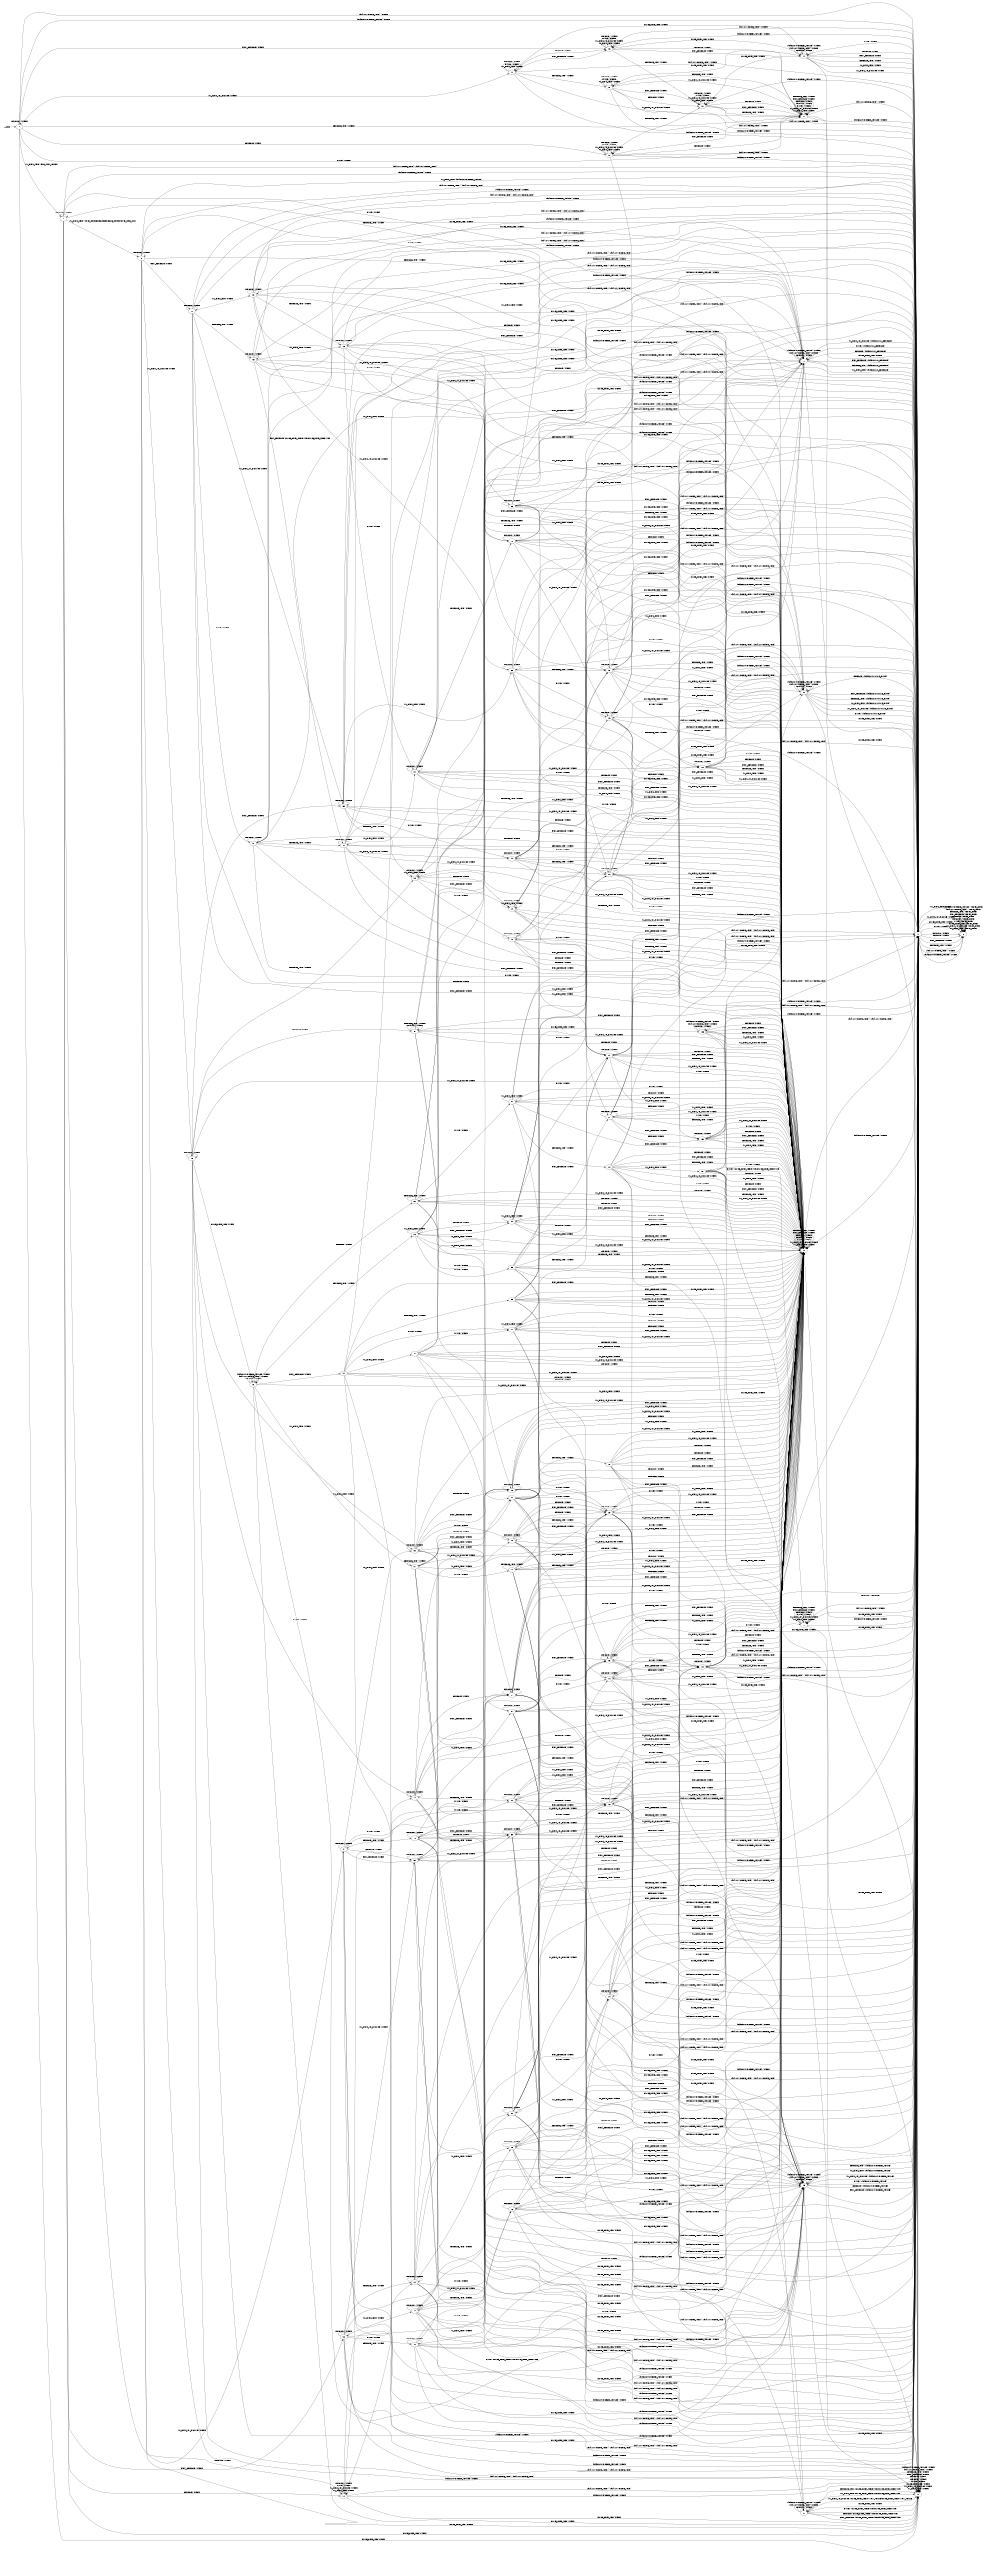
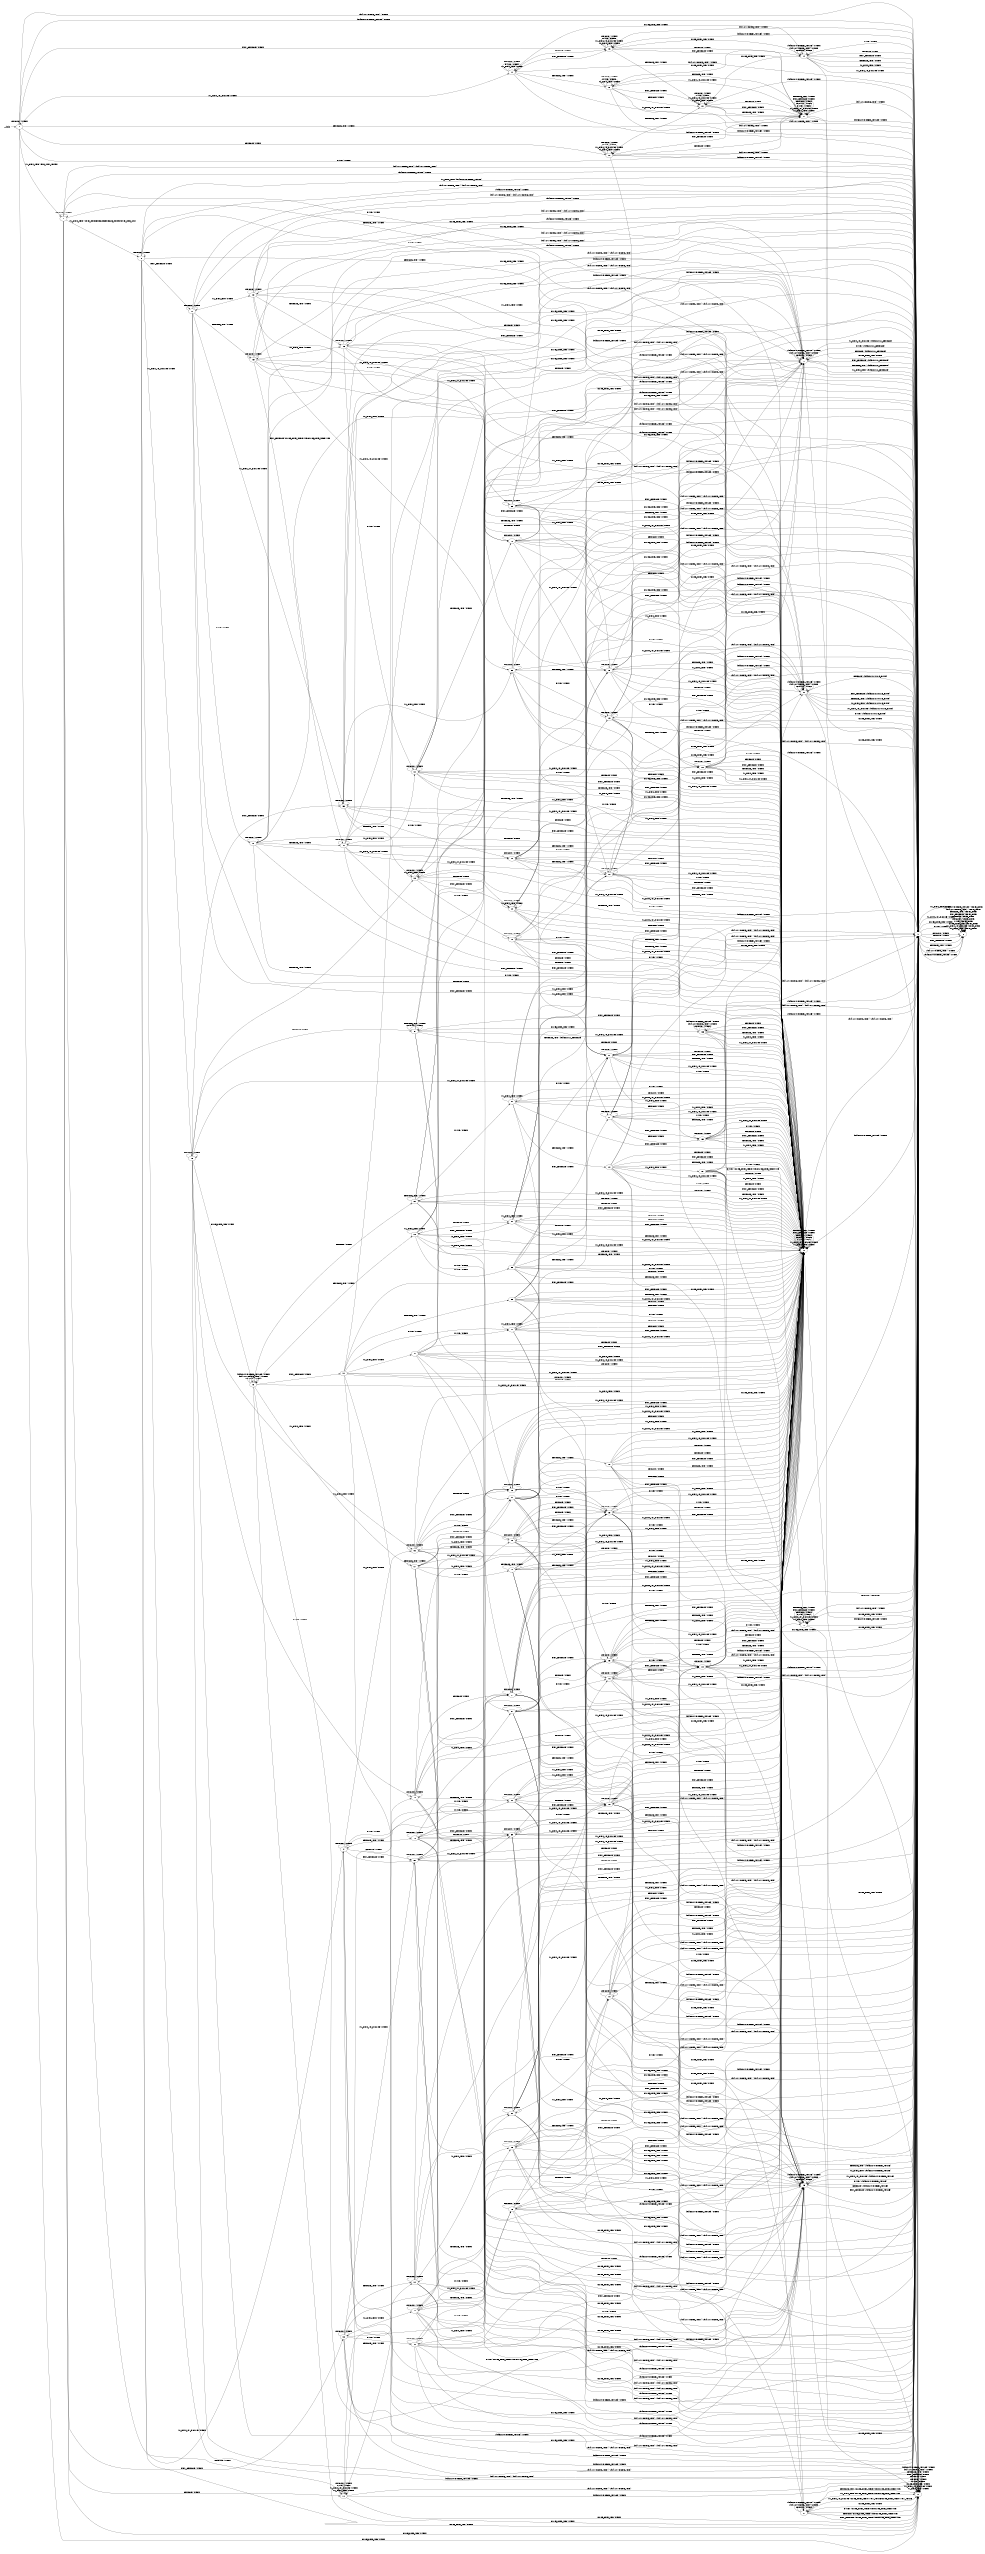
(563, 1038) -> (563, 1038)
